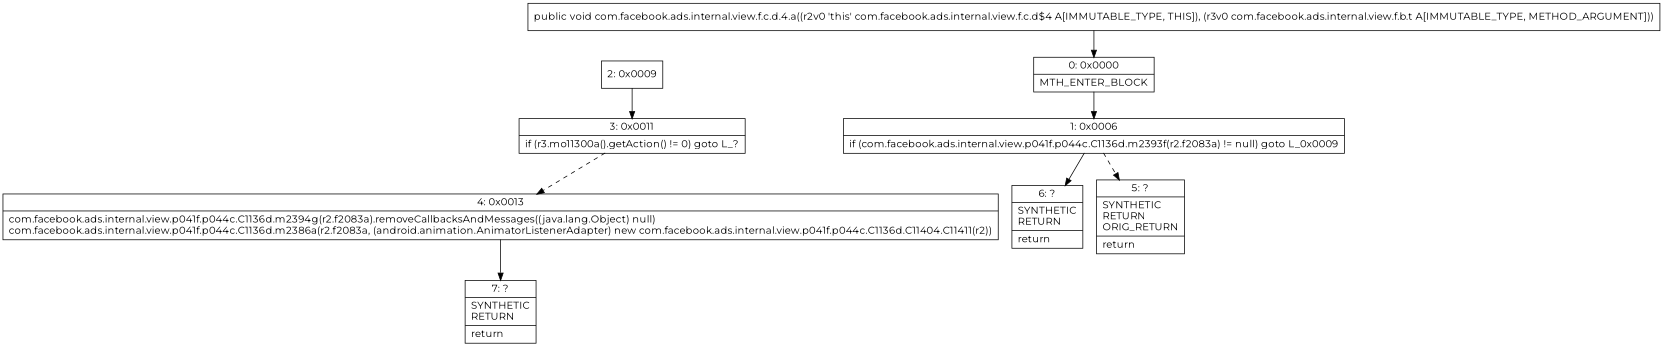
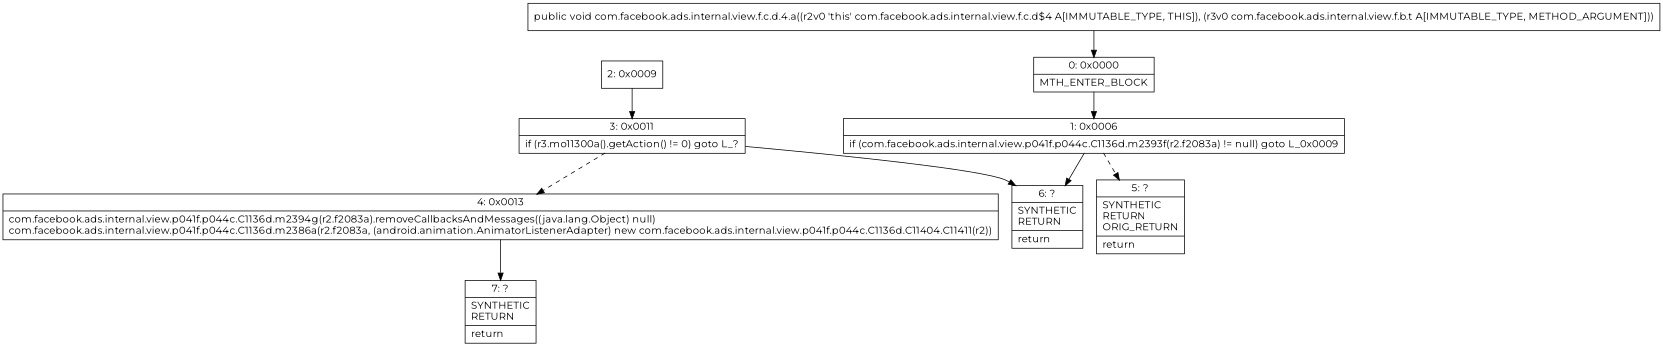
none -> (878, 160)
